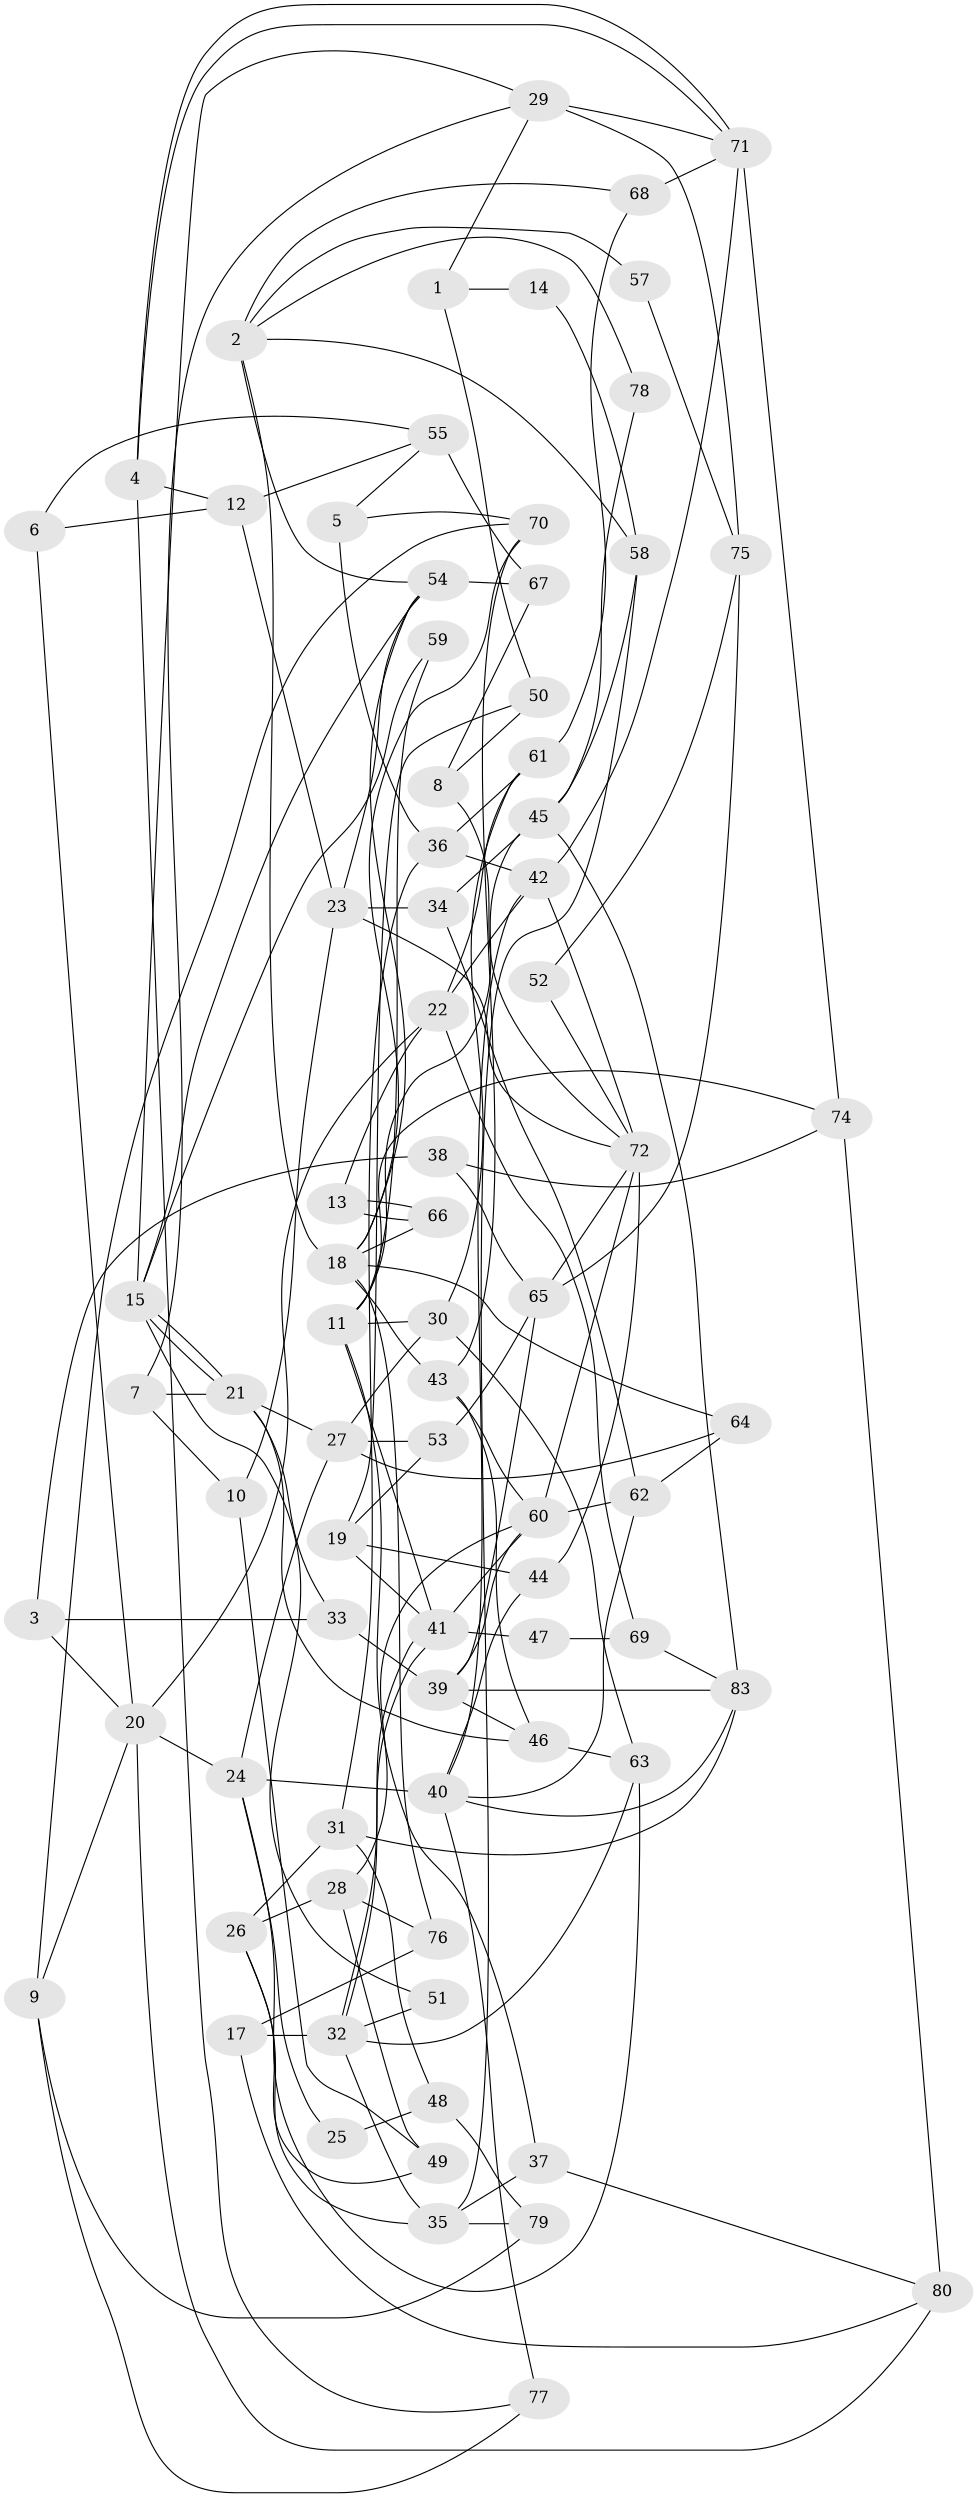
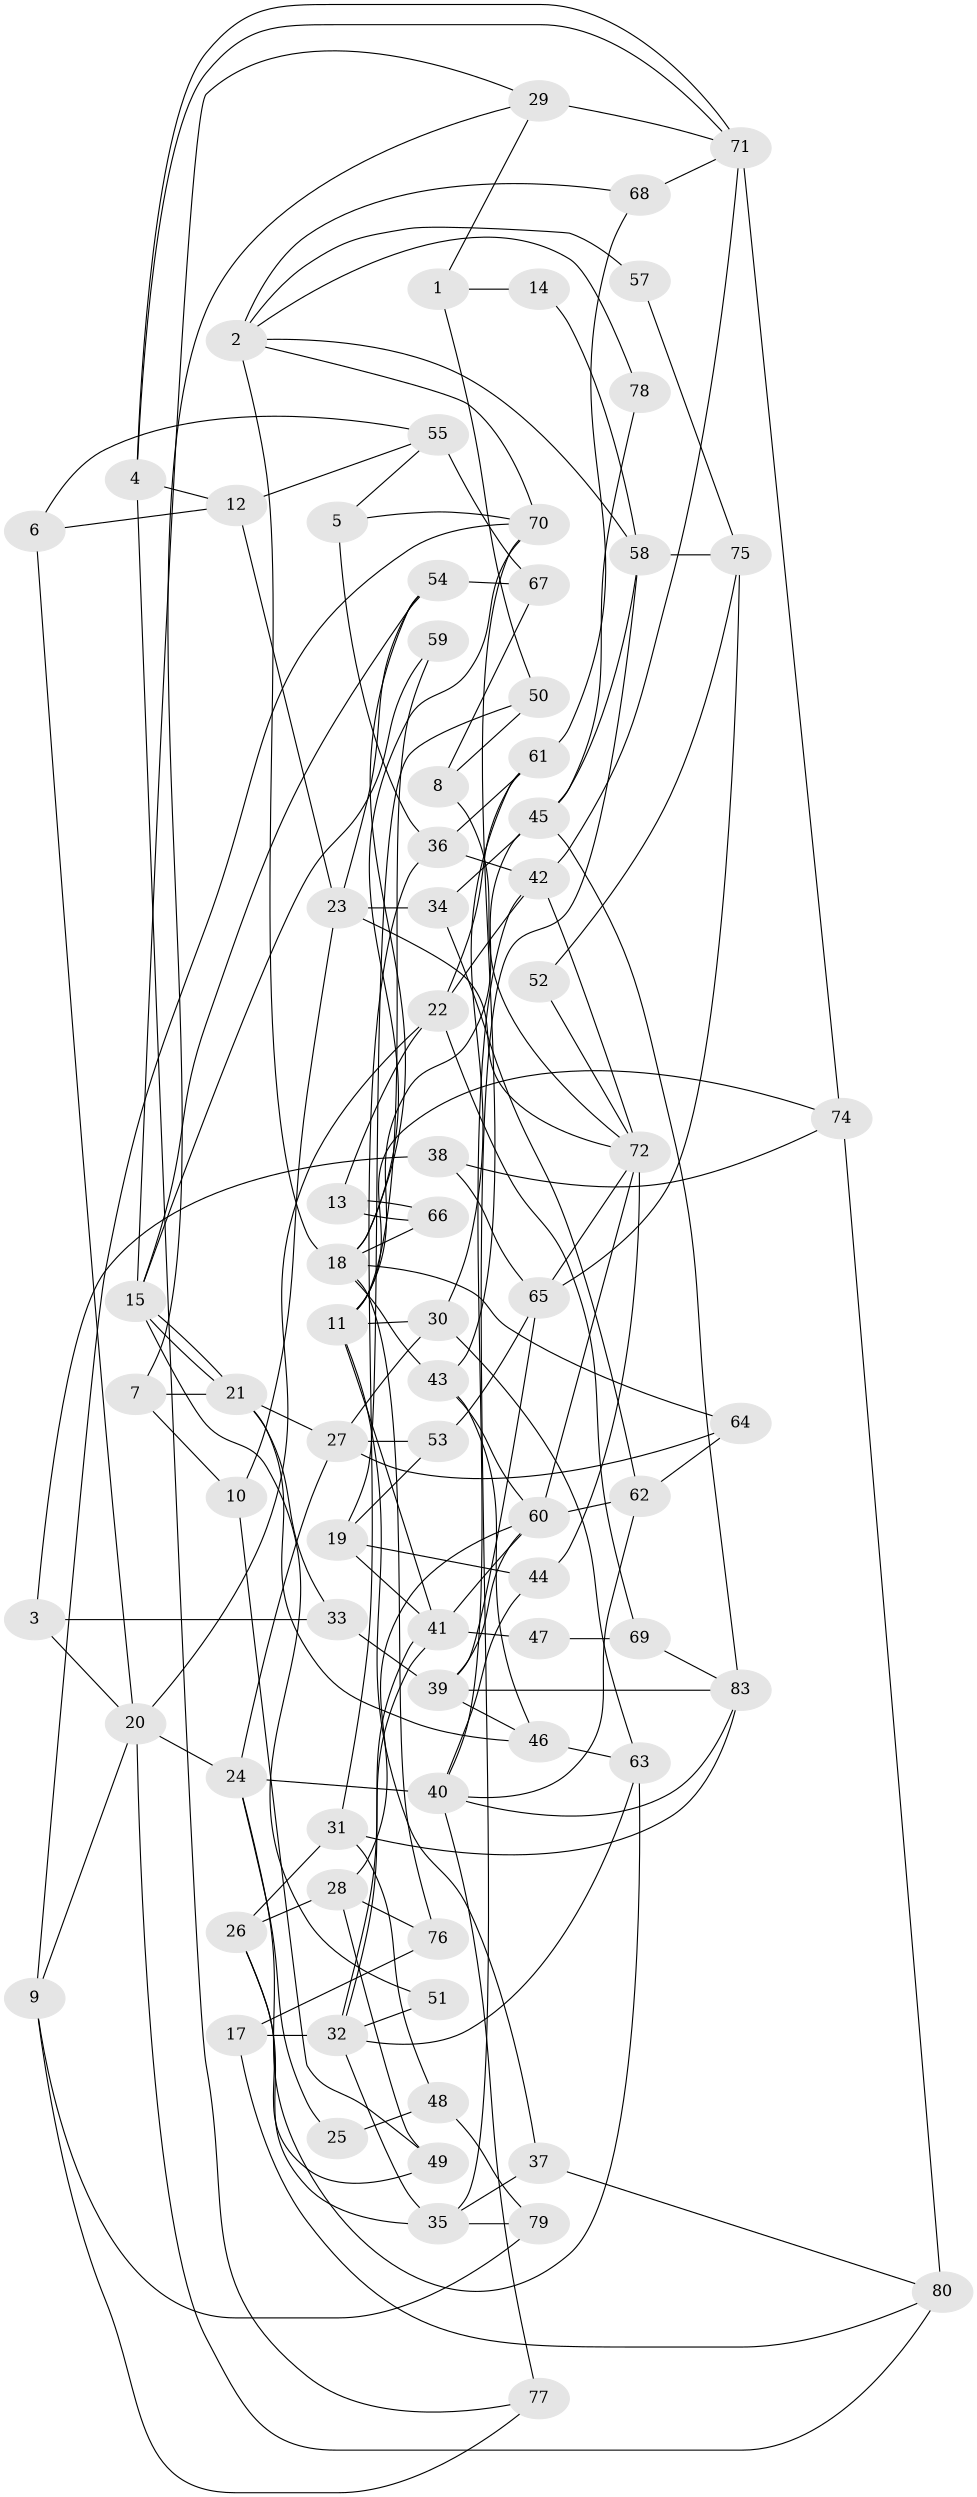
(710, 288) -> (691, 555)
(283, 511) -> (426, 389)
